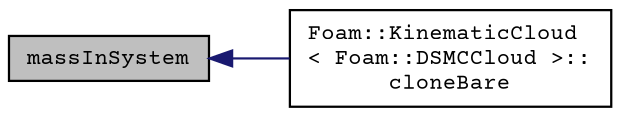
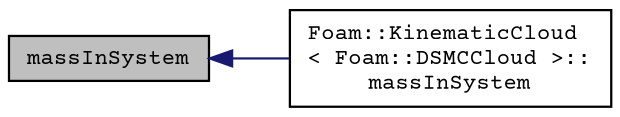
(451, 58) -> (451, 58)
